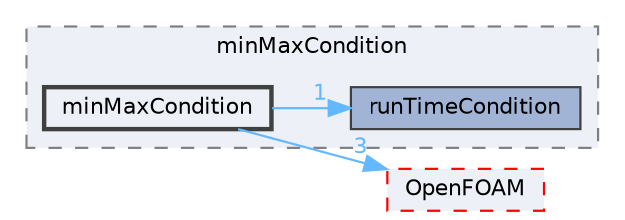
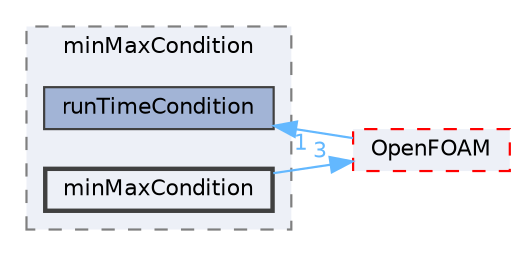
(300, 108) -> (325, 134)
